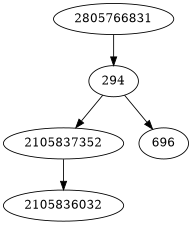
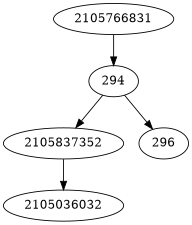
(114, 19) -> (114, 19)
(164, 143) -> (164, 143)
(64, 206) -> (64, 206)
